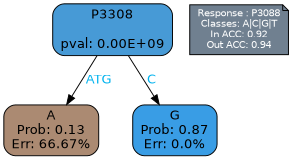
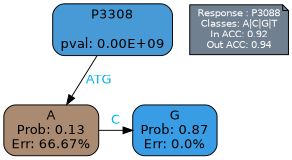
(141, 76) -> (111, 130)
